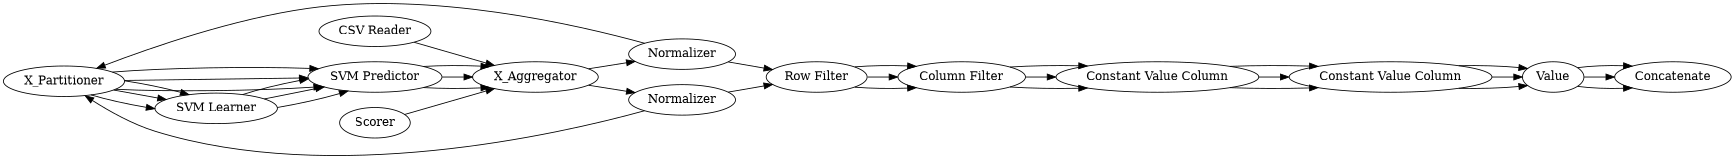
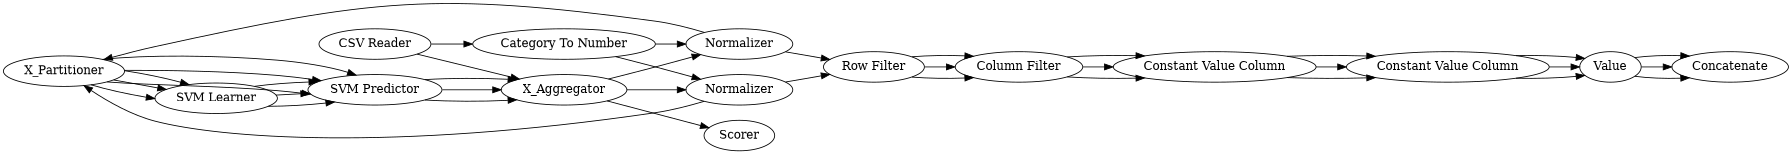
none -> (564, 44)
(445, 103) -> (666, 116)
